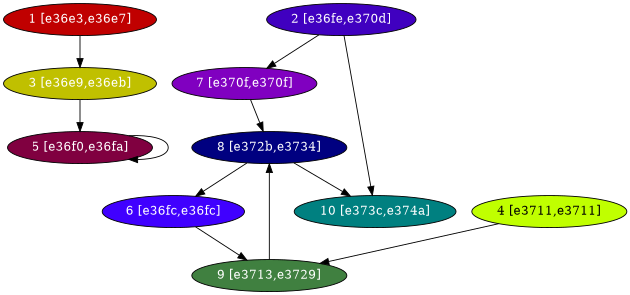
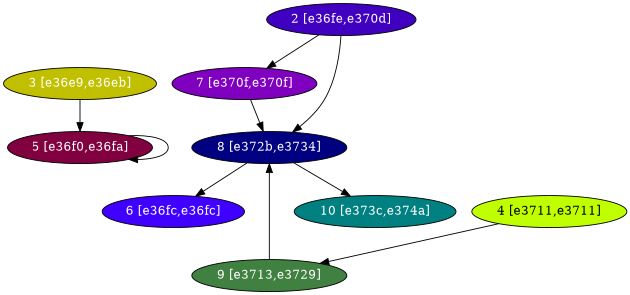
(80, 20) -> none
(357, 111) -> (331, 86)
(217, 241) -> none
